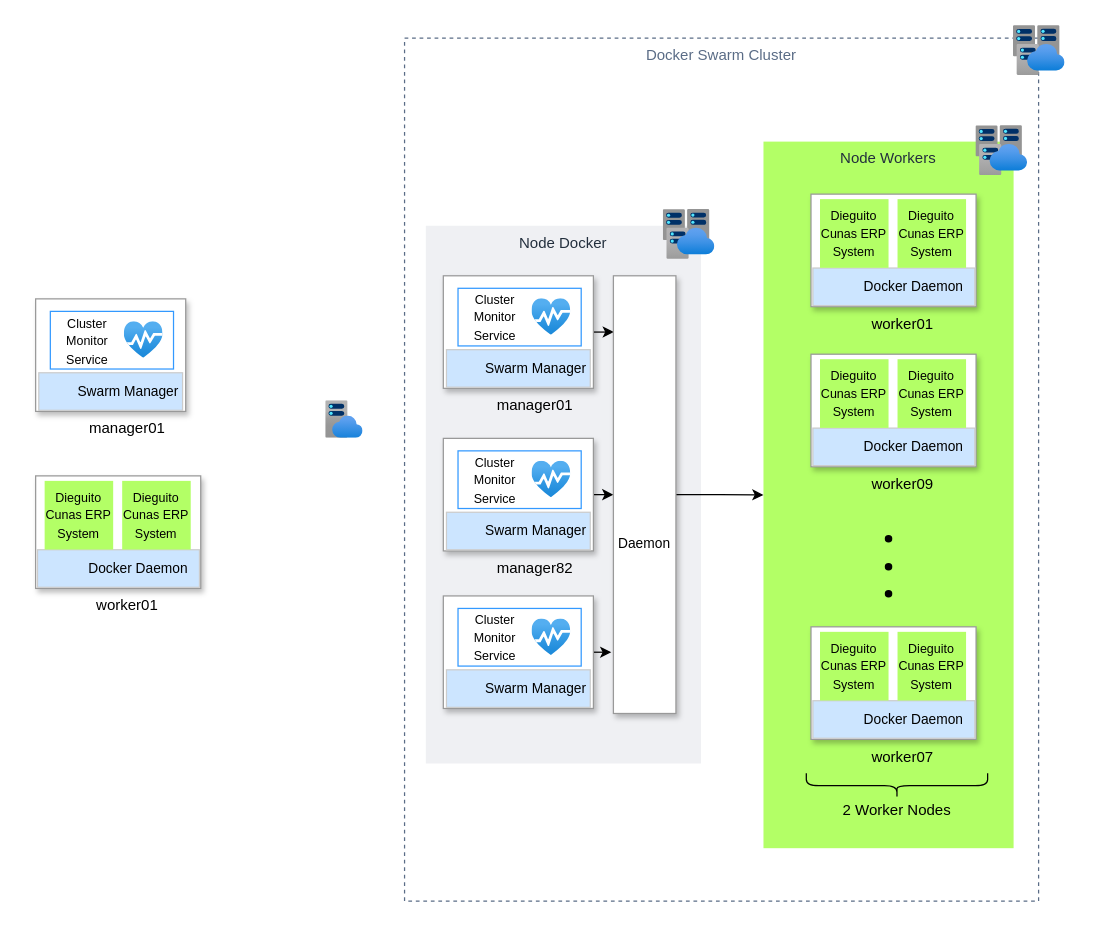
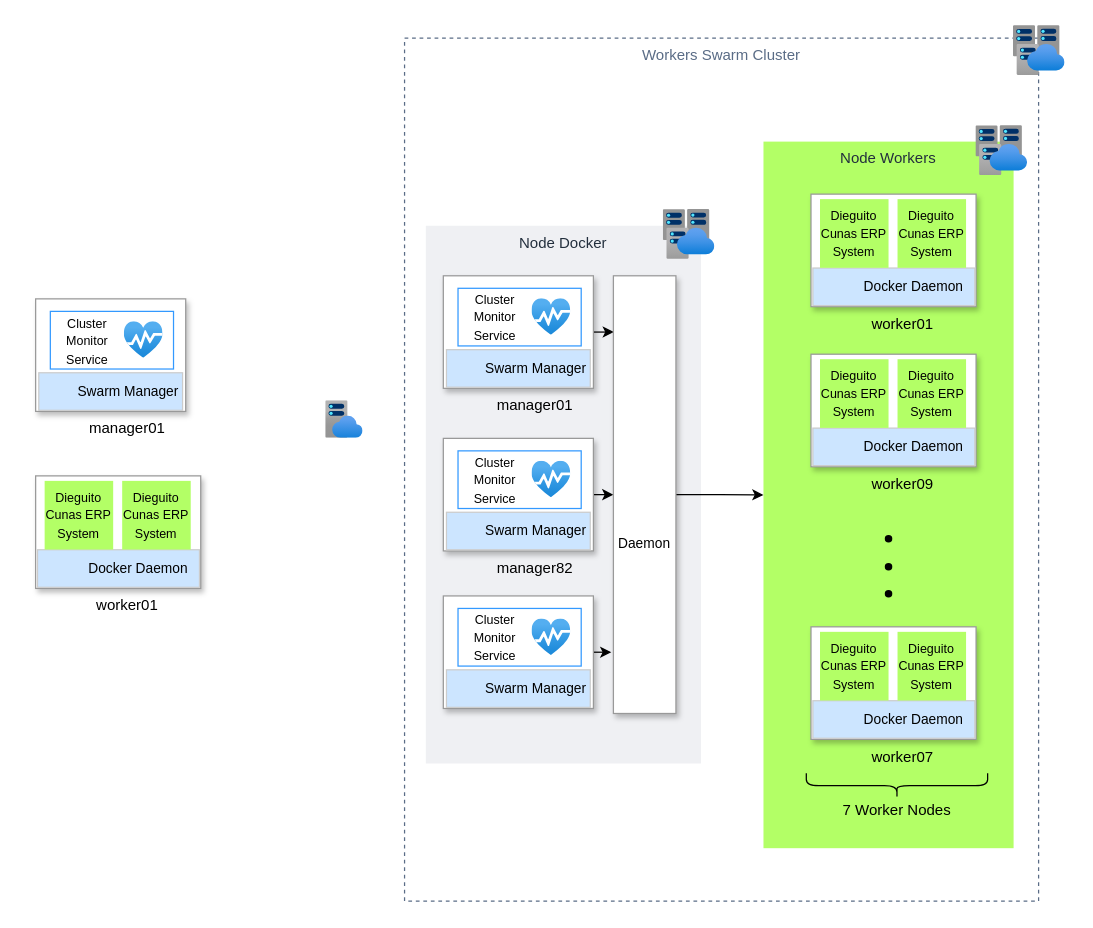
(721, 55) -> (721, 55)
(897, 811) -> (897, 811)
